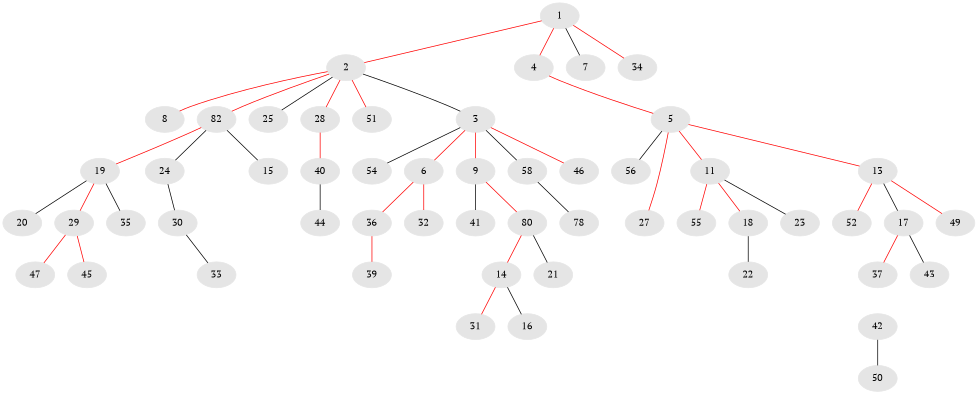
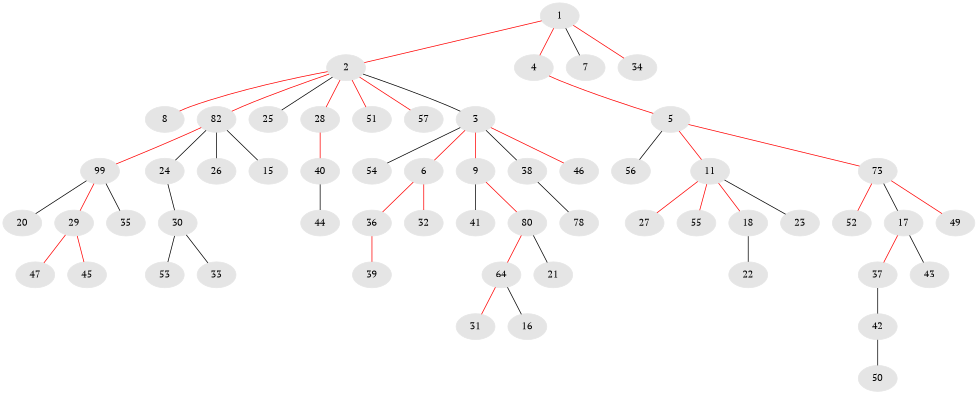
none -> (424, 119)
(100, 171) -> (100, 171)
none -> (217, 171)
(527, 171) -> (527, 171)
(878, 171) -> (878, 171)
(660, 172) -> (677, 197)
none -> (165, 275)
(501, 275) -> (501, 275)
none -> (878, 301)
